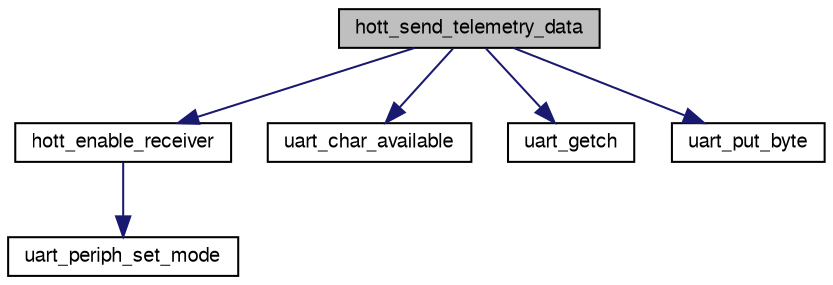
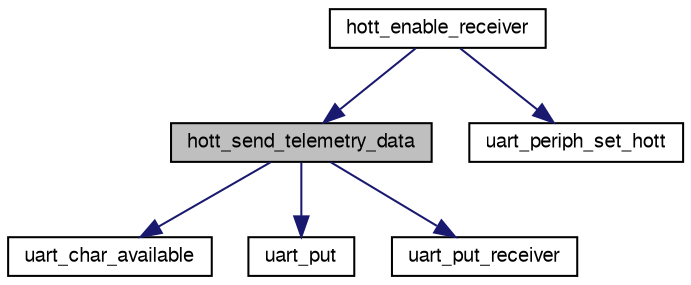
(306, 82) -> (378, 79)
(571, 143) -> (301, 257)
(748, 143) -> (485, 257)
(123, 257) -> (576, 143)
